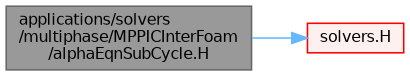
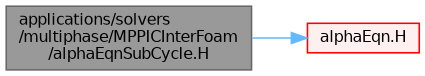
(356, 38) -> (363, 38)
